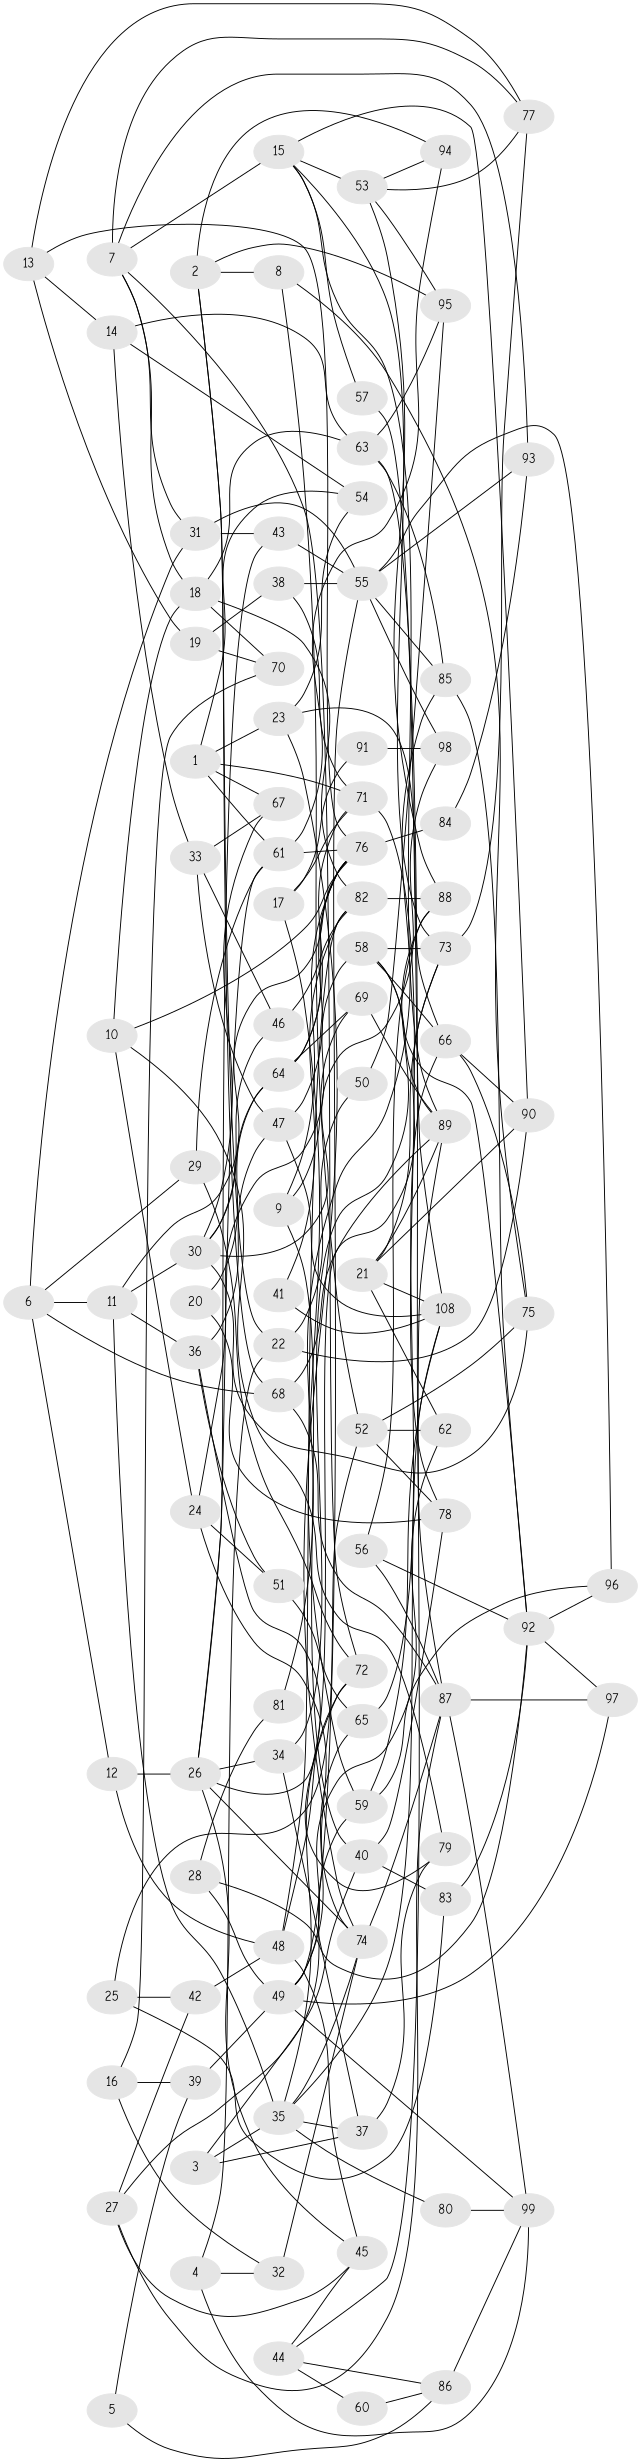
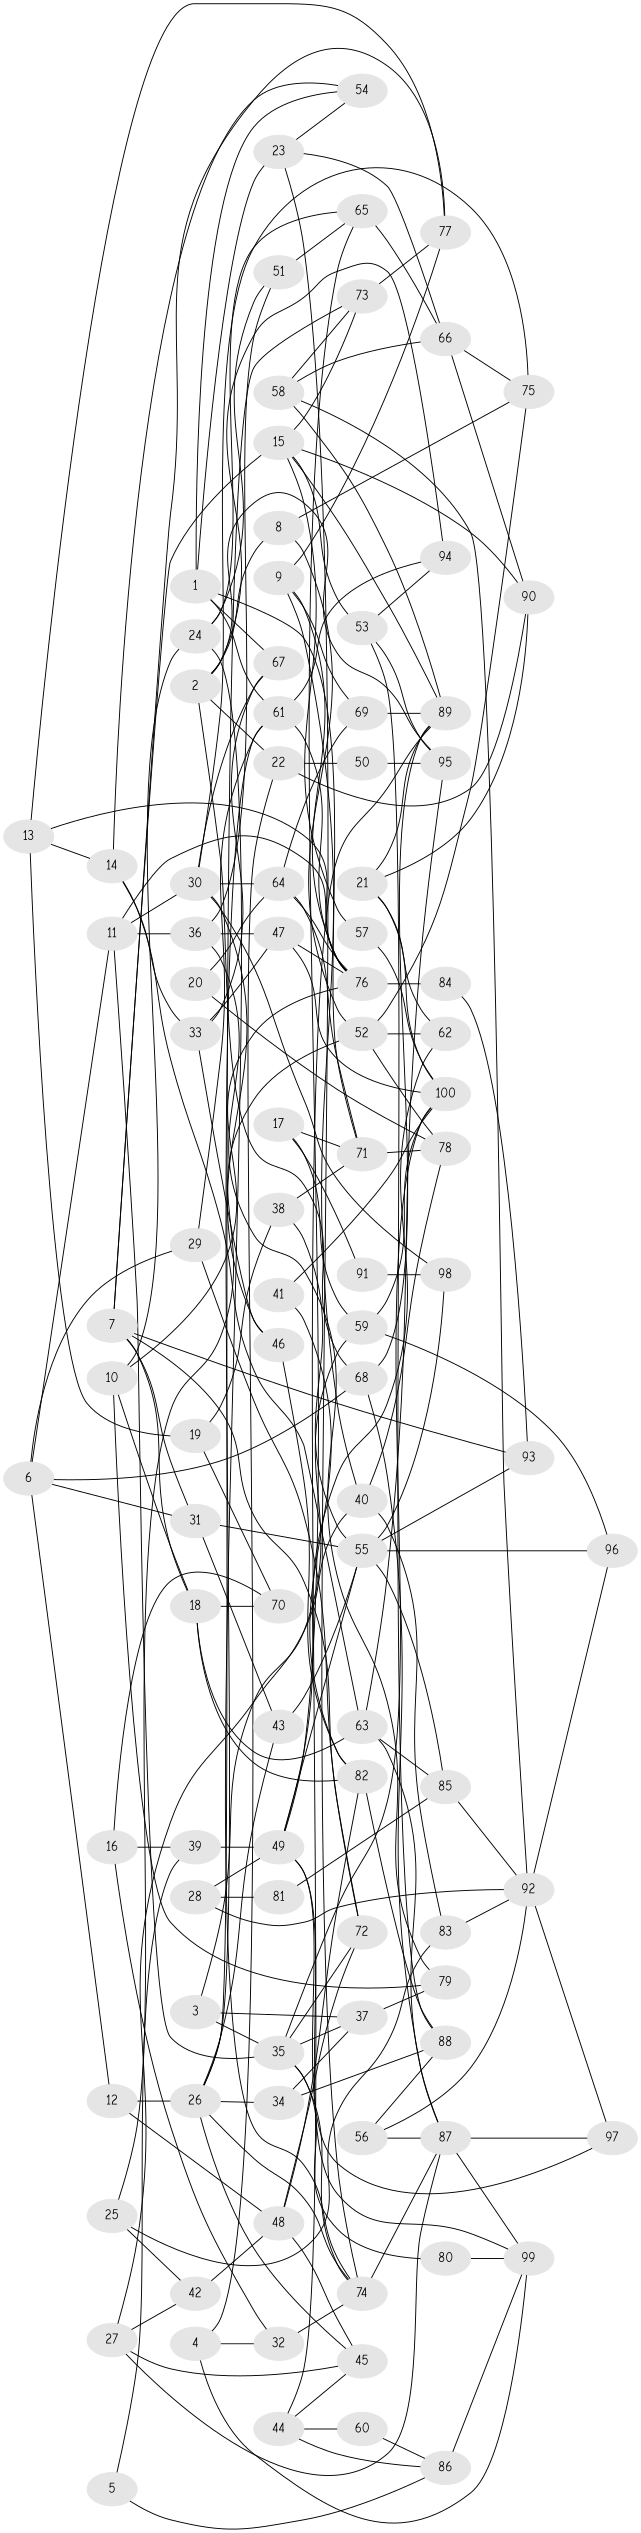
(462, 181) -> (379, 412)
(410, 1114) -> none
(247, 1198) -> (230, 389)
(446, 1310) -> (446, 1094)
